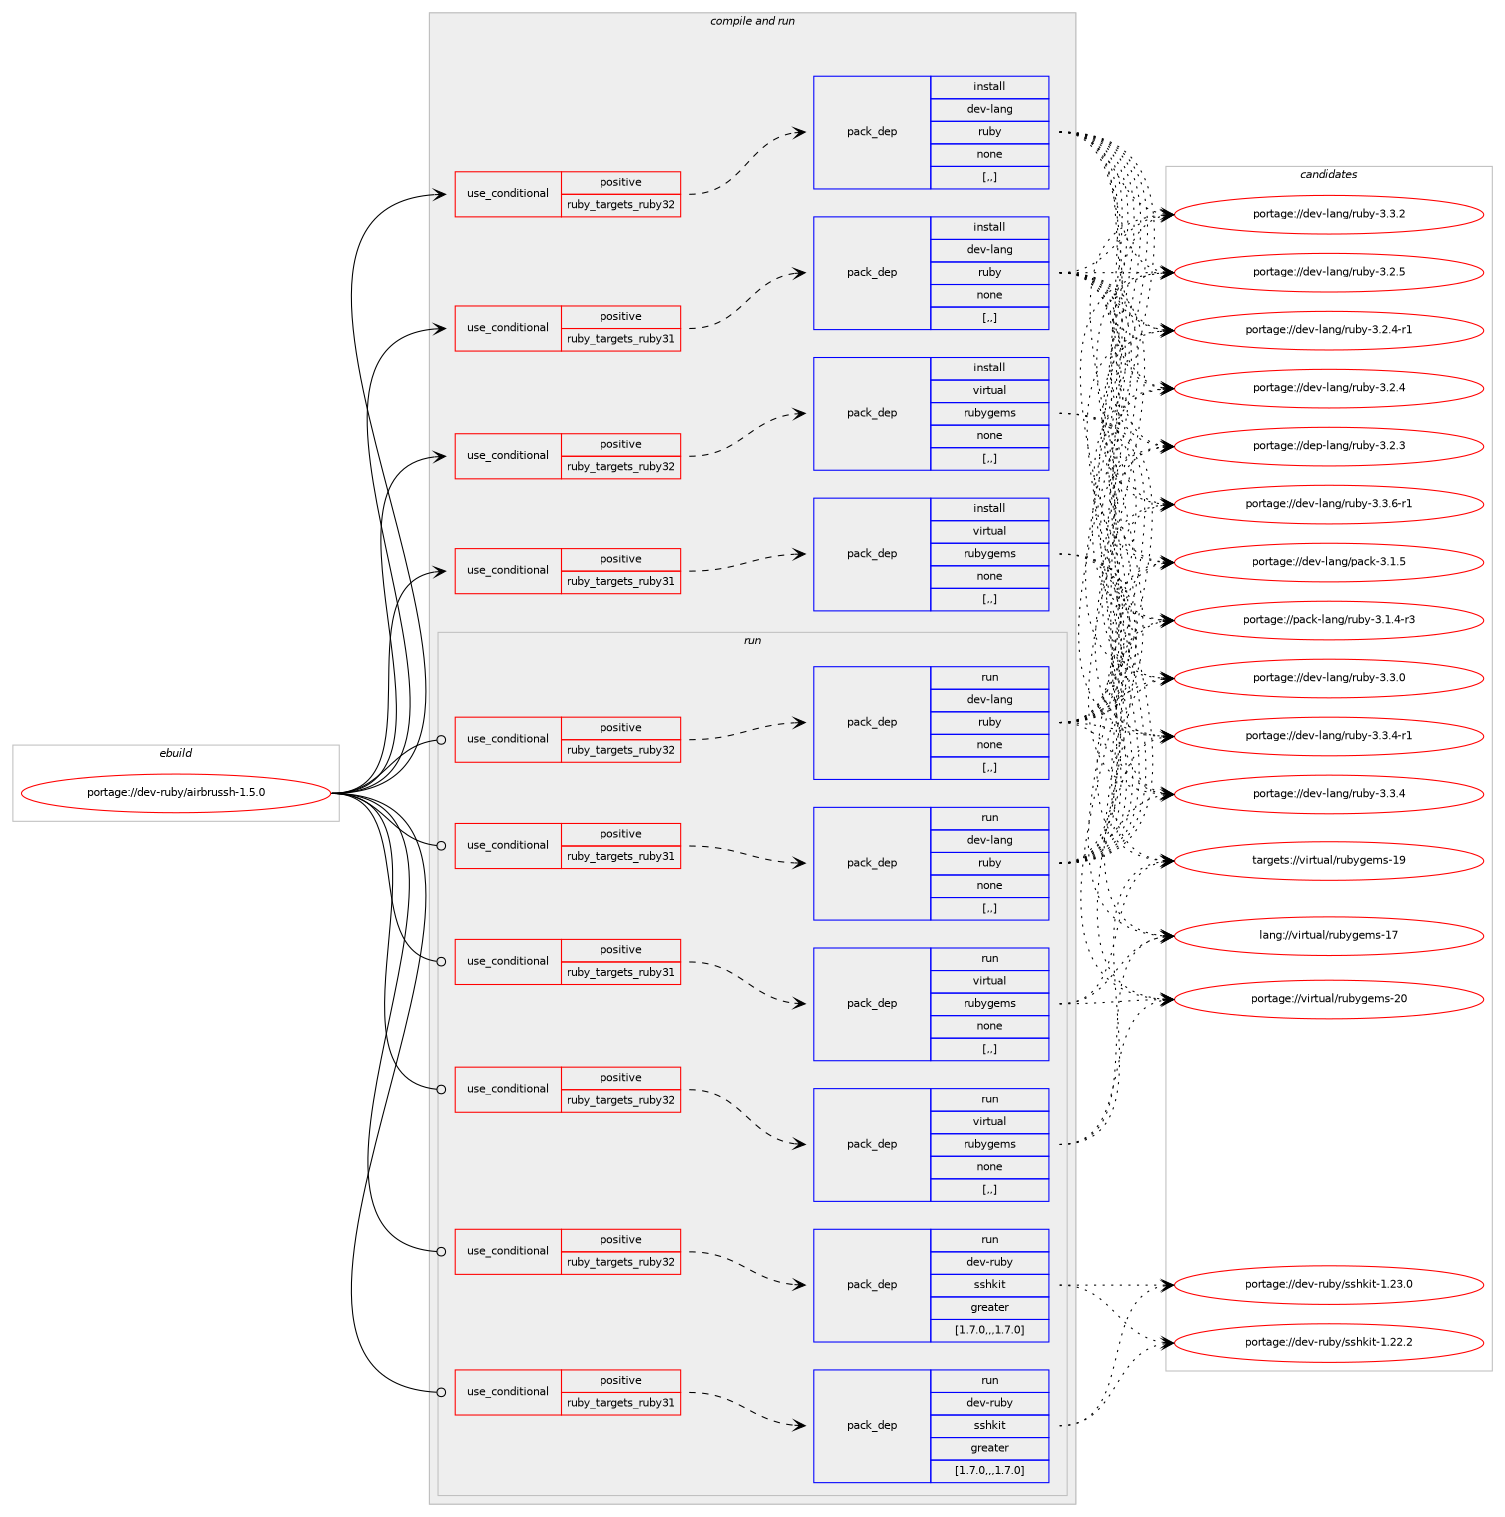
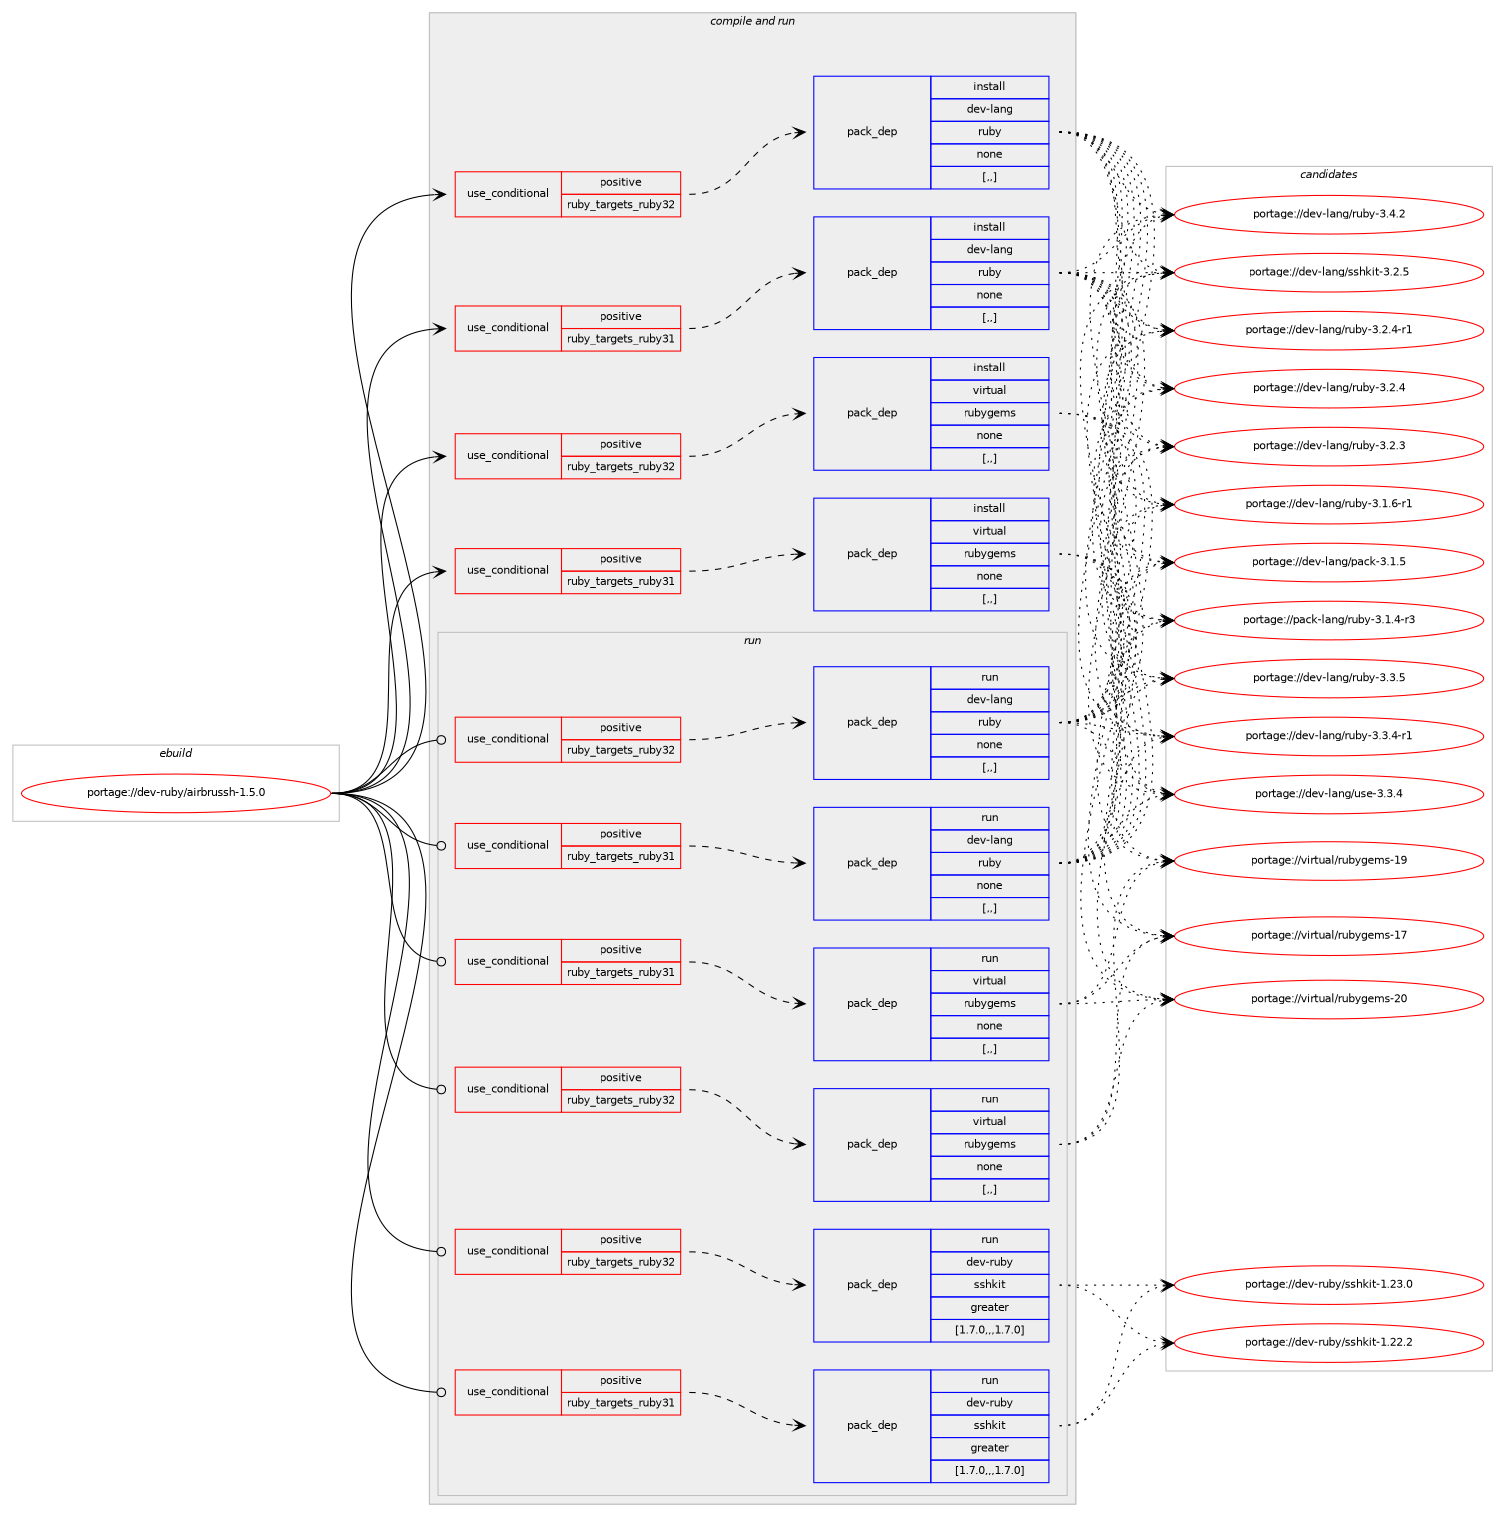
(1329, 215) -> (1329, 215)
(1329, 273) -> (1329, 273)
(1329, 447) -> (1329, 447)
(1329, 505) -> (1329, 505)
(1329, 679) -> (1329, 679)
(1329, 794) -> (1329, 794)
(1329, 861) -> (1329, 861)
(1329, 936) -> (1329, 936)
